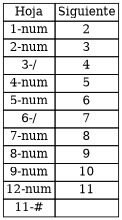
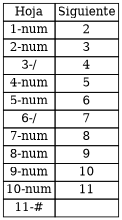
(29, 190) -> (29, 190)
